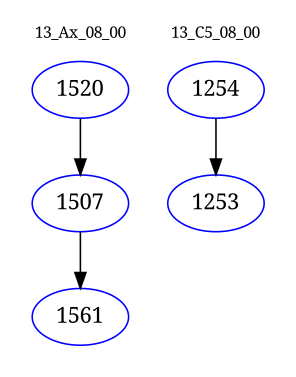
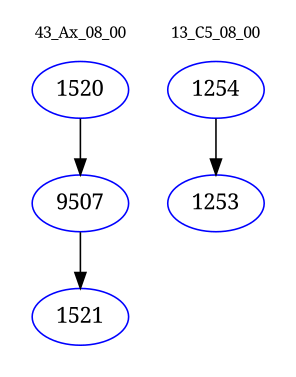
(80, 34) -> (80, 34)
(80, 203) -> (80, 203)
(80, 317) -> (80, 317)
